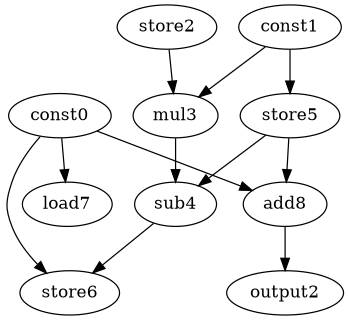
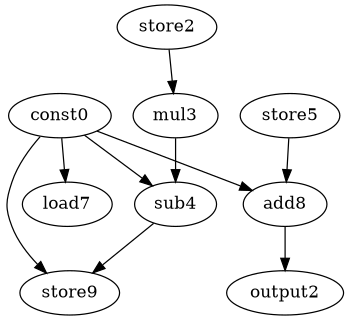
(290, 27) -> none
(237, 157) -> (113, 157)
(70, 293) -> (70, 293)
